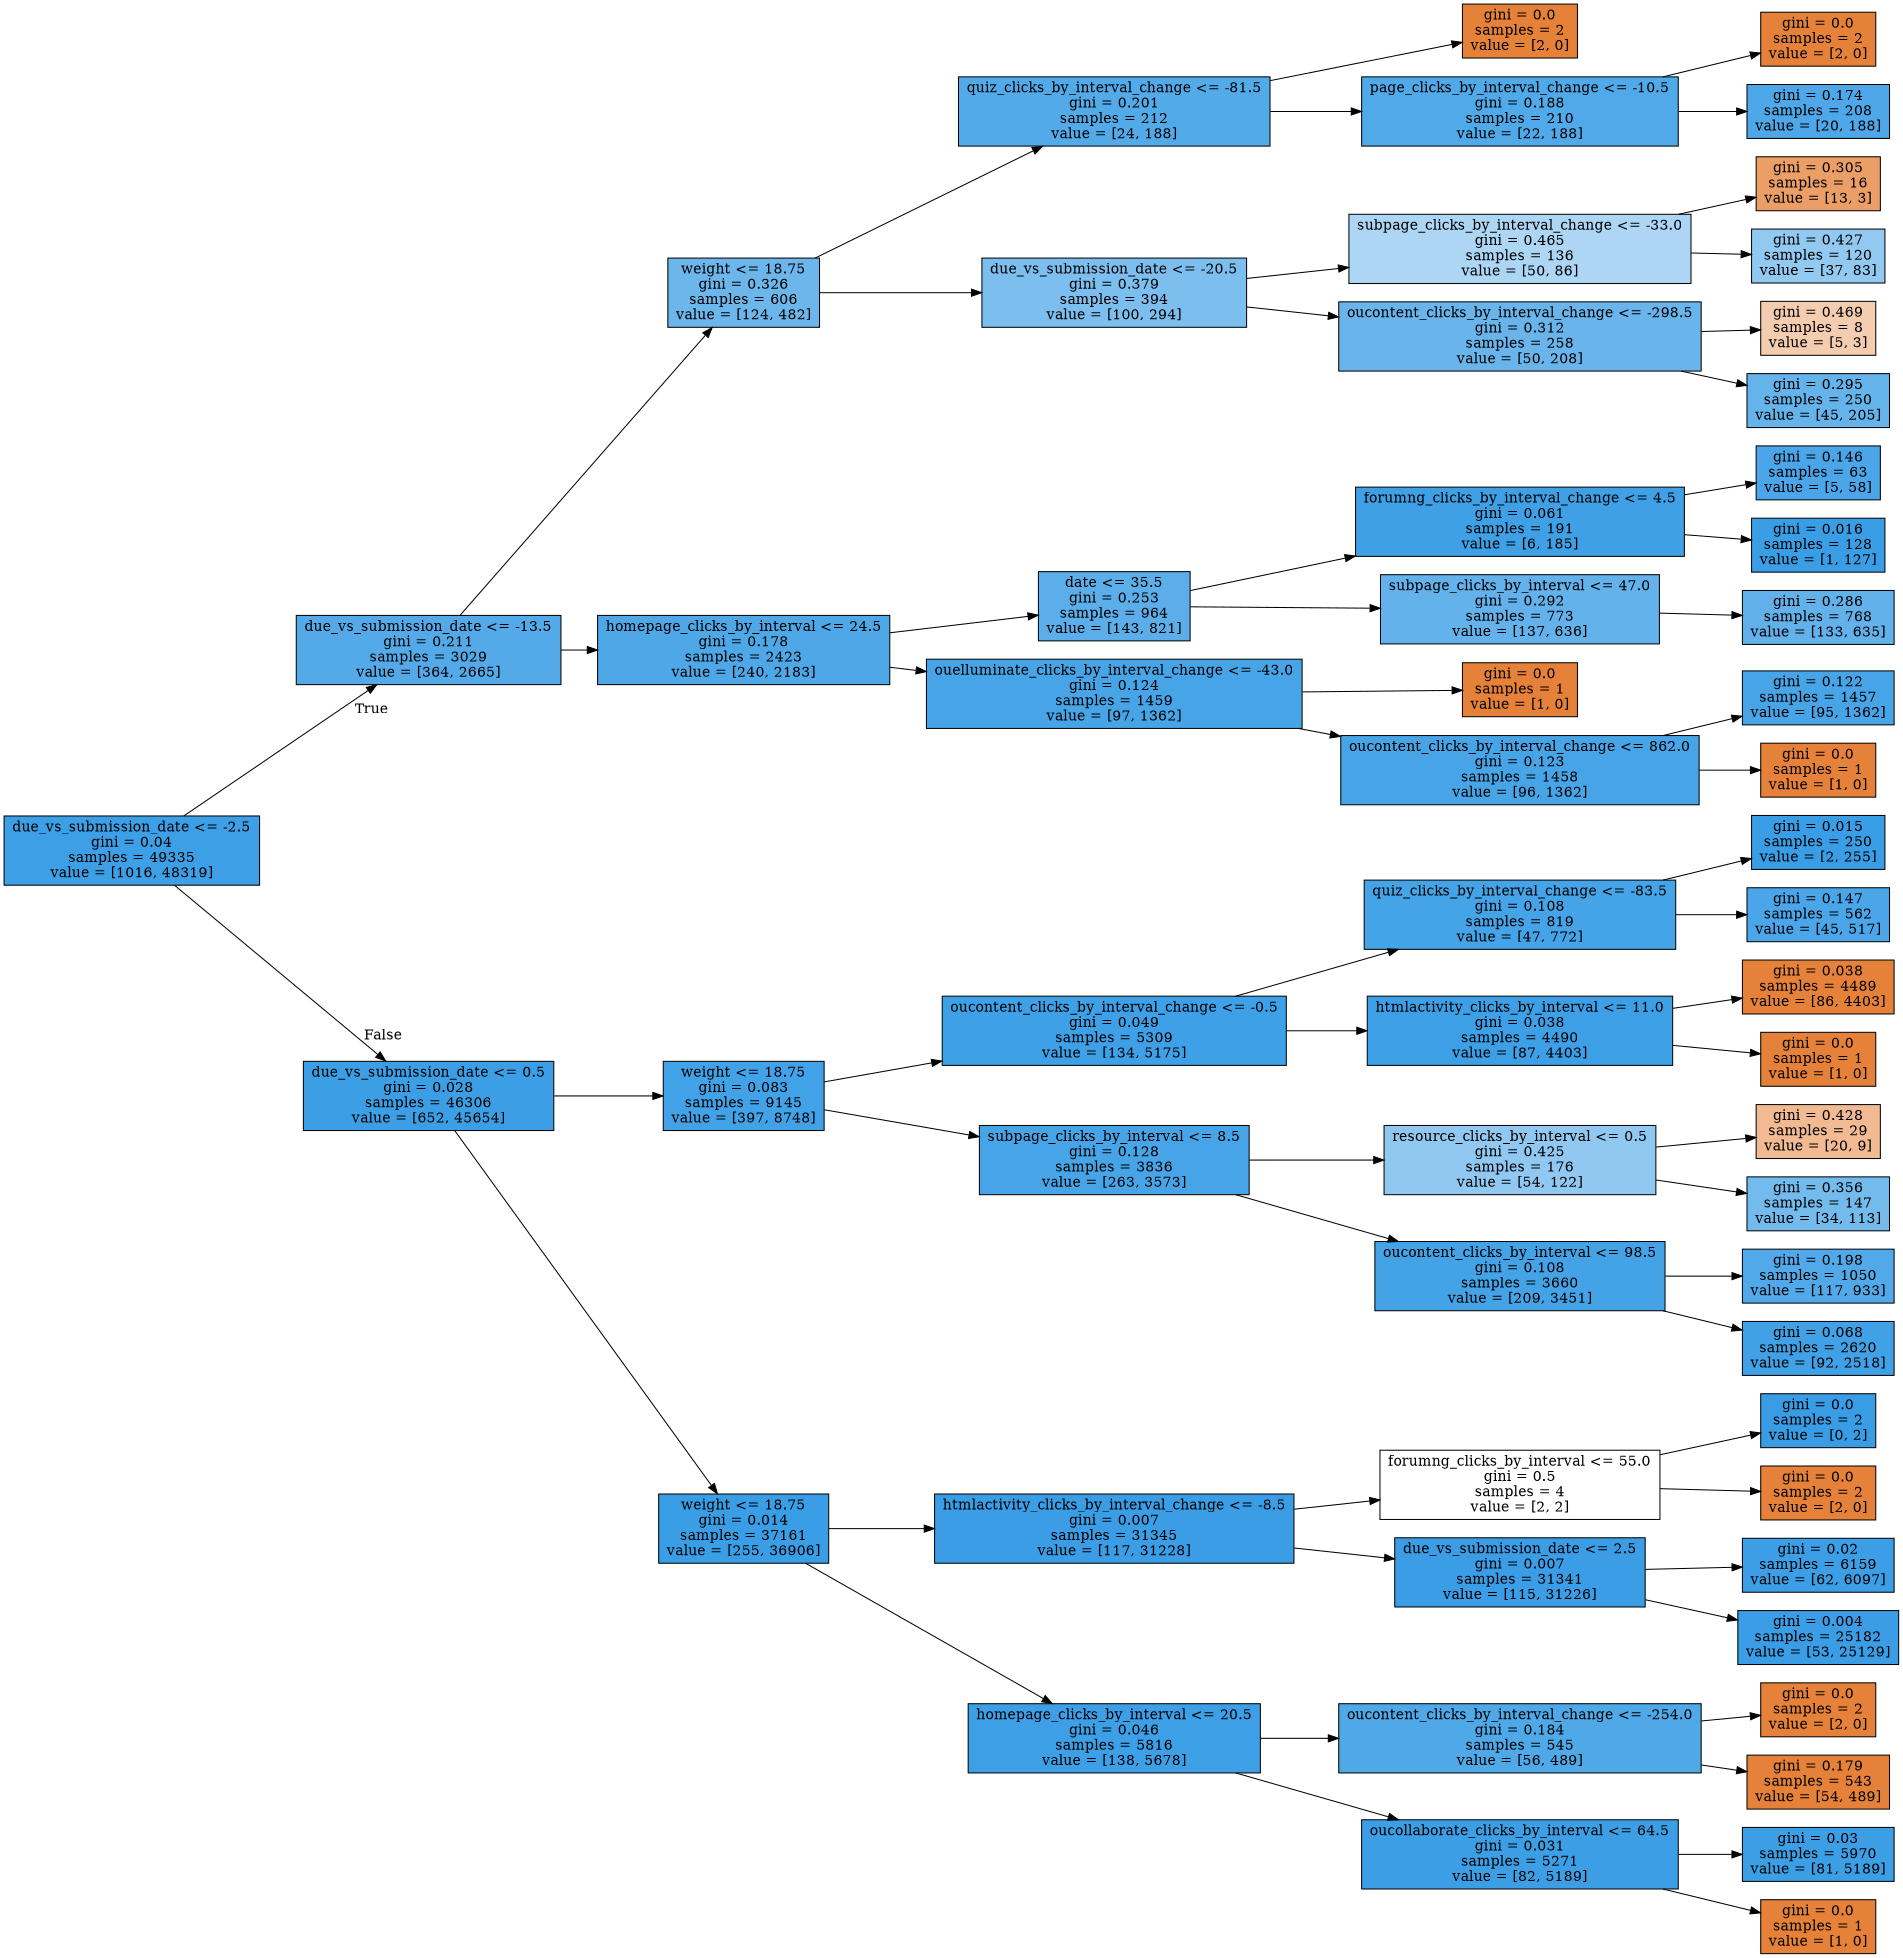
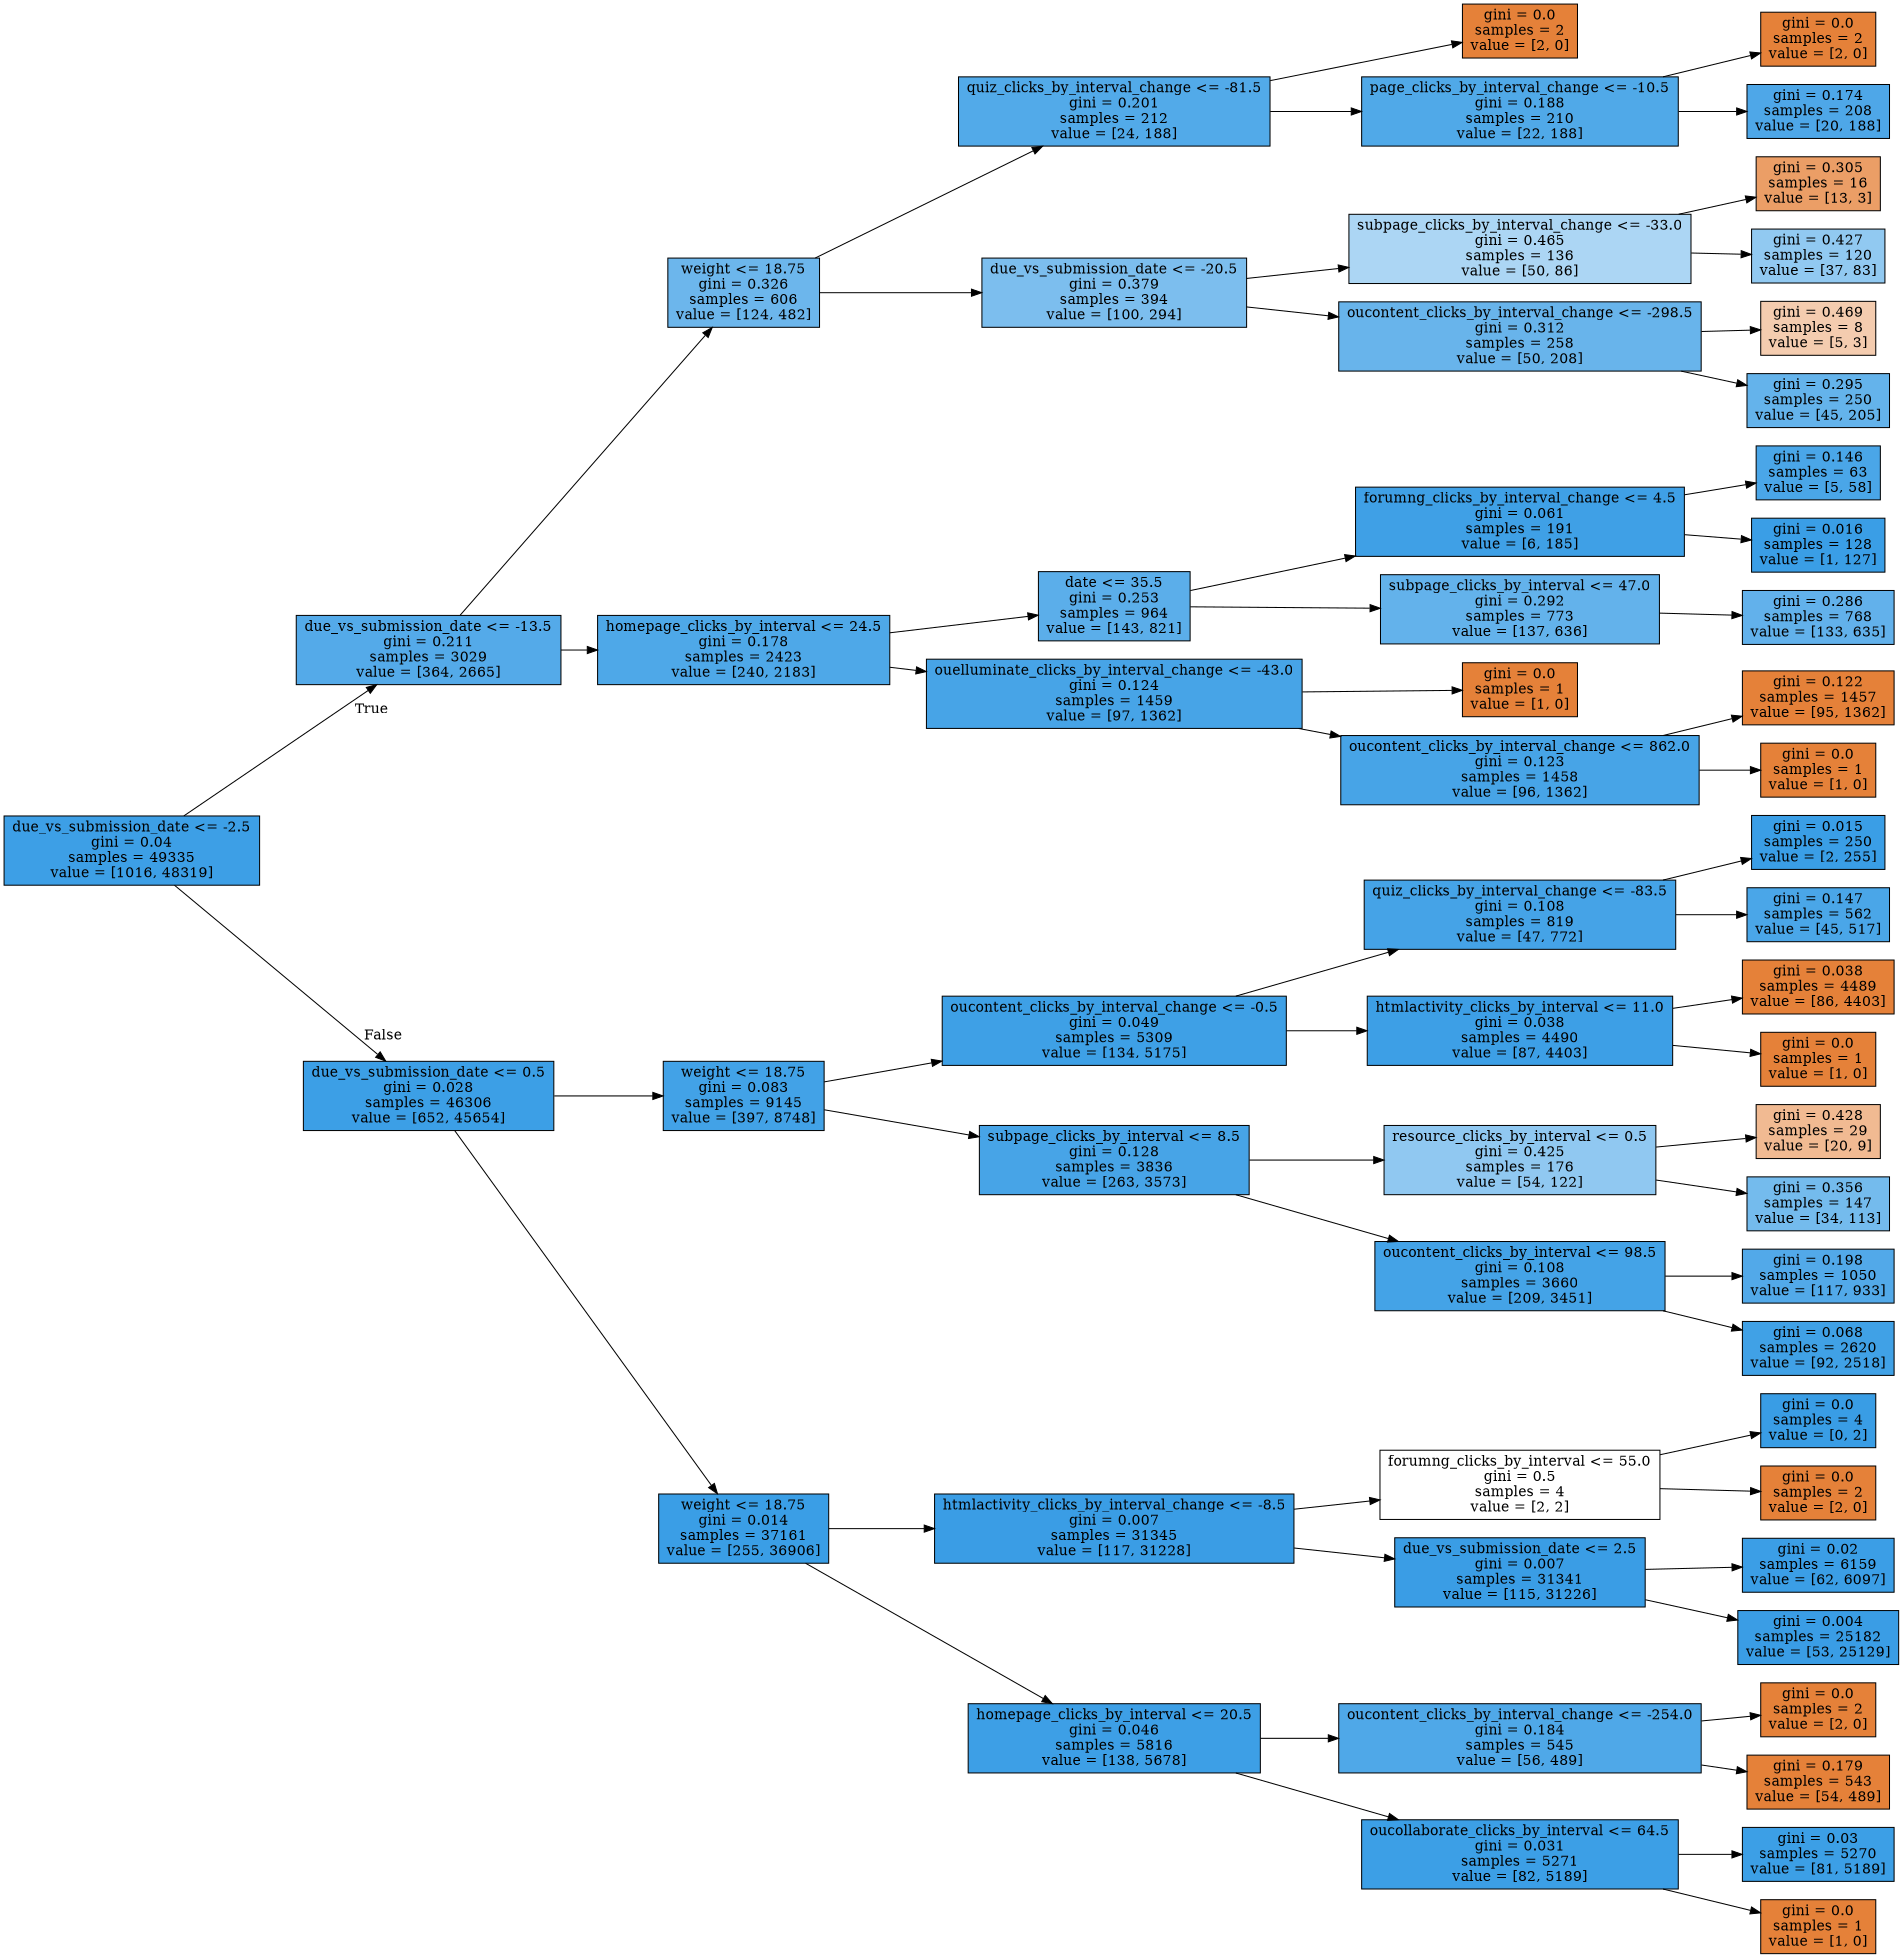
(1818, 698) -> (1818, 698)
(1818, 1421) -> (1818, 1421)
(1818, 1854) -> (1818, 1854)
